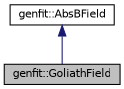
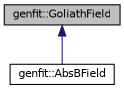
(62, 50) -> (62, 50)
